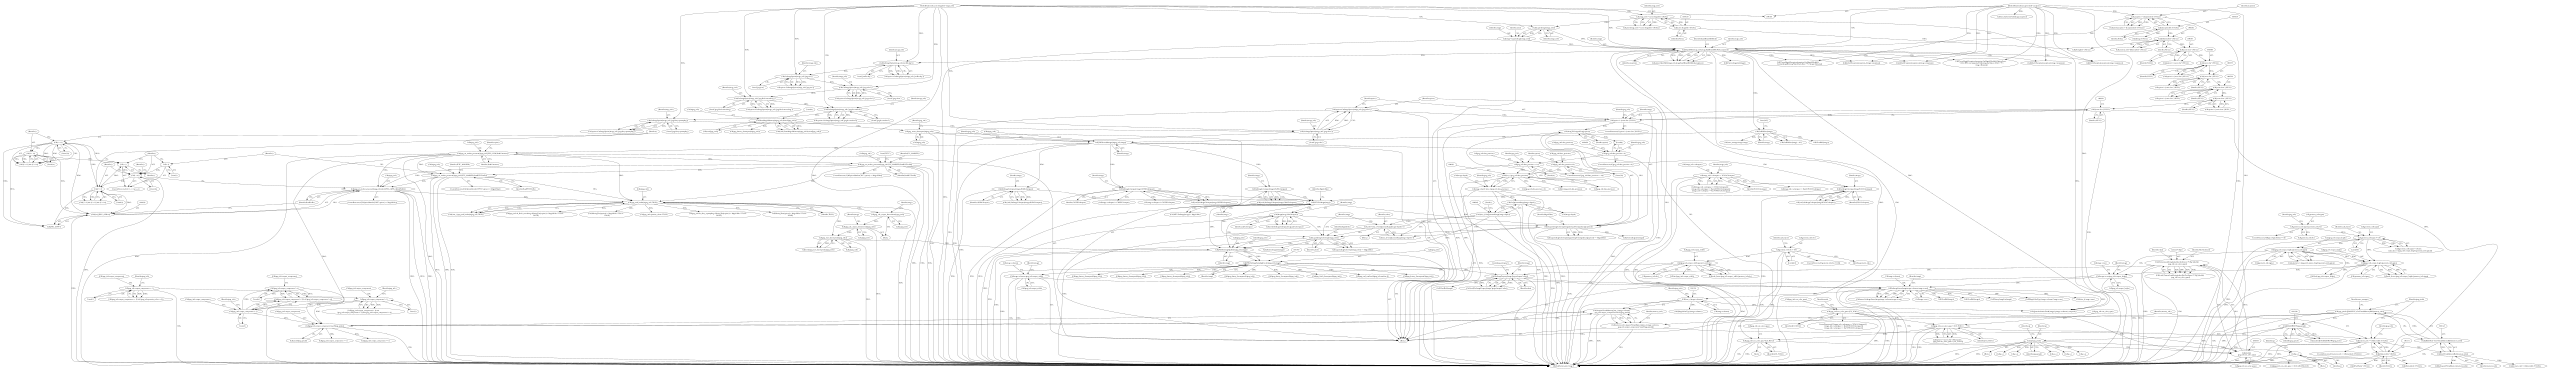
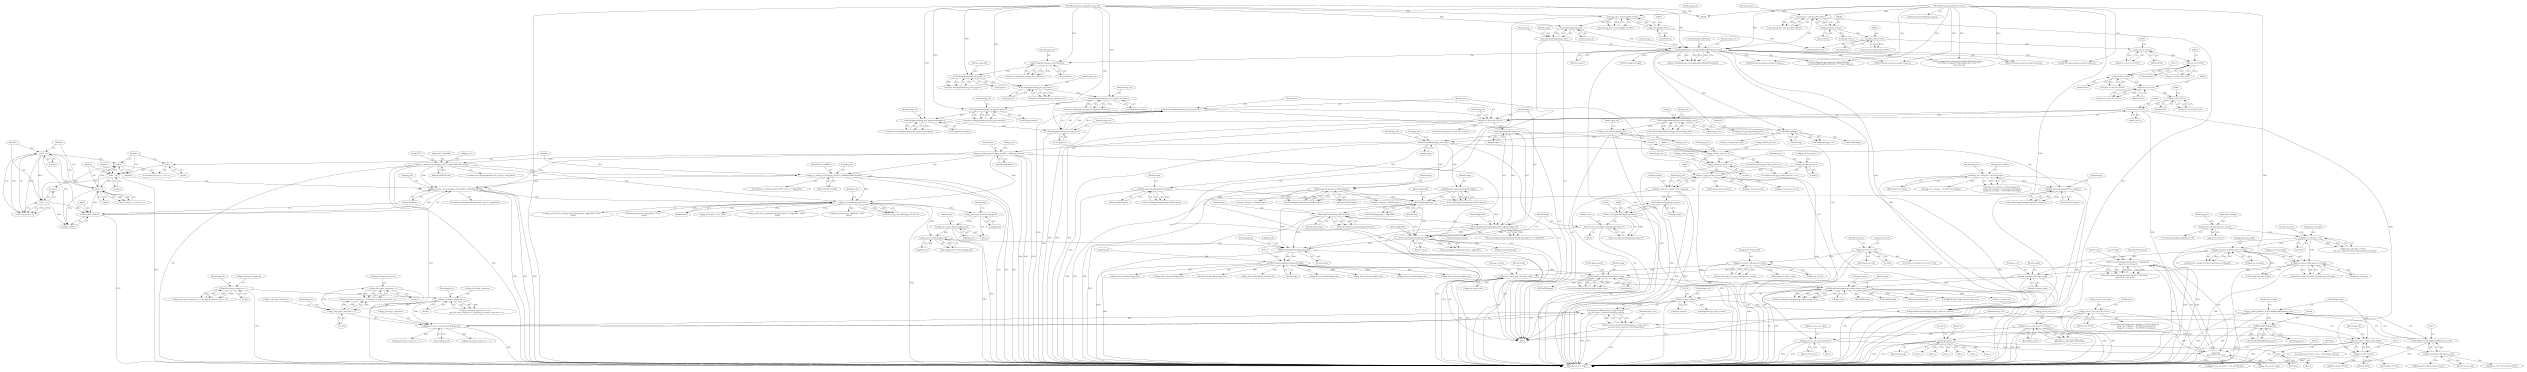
none -> (2176, 88)
(132, 182) -> (82, 182)
(1286, 215) -> (1333, 215)
